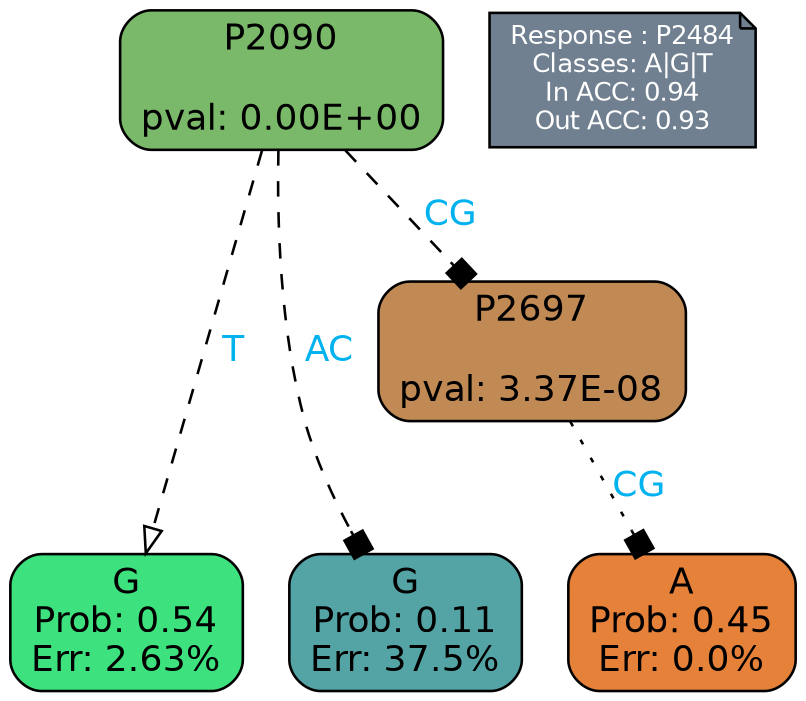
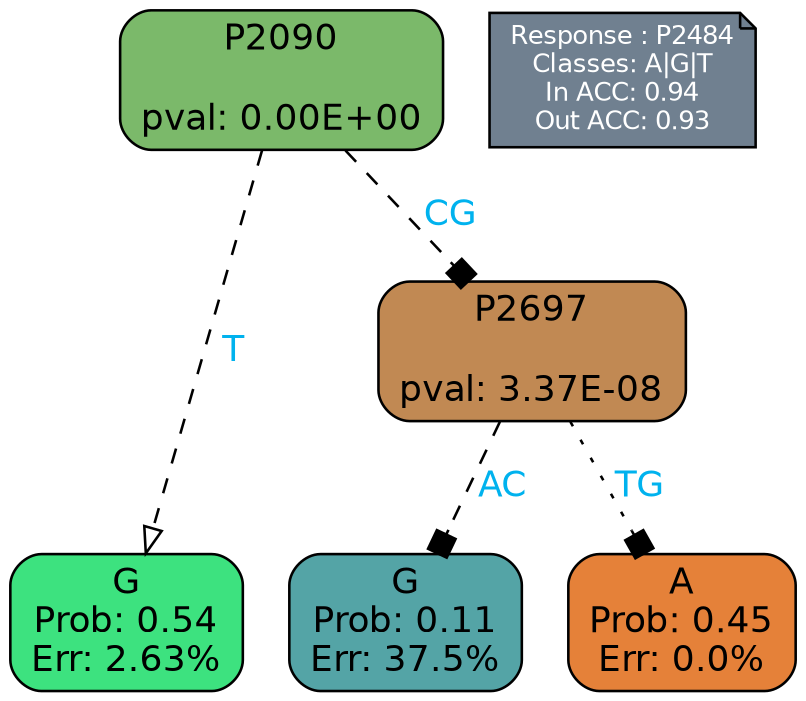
(289, 346) -> (474, 476)
(639, 487) -> (639, 487)
